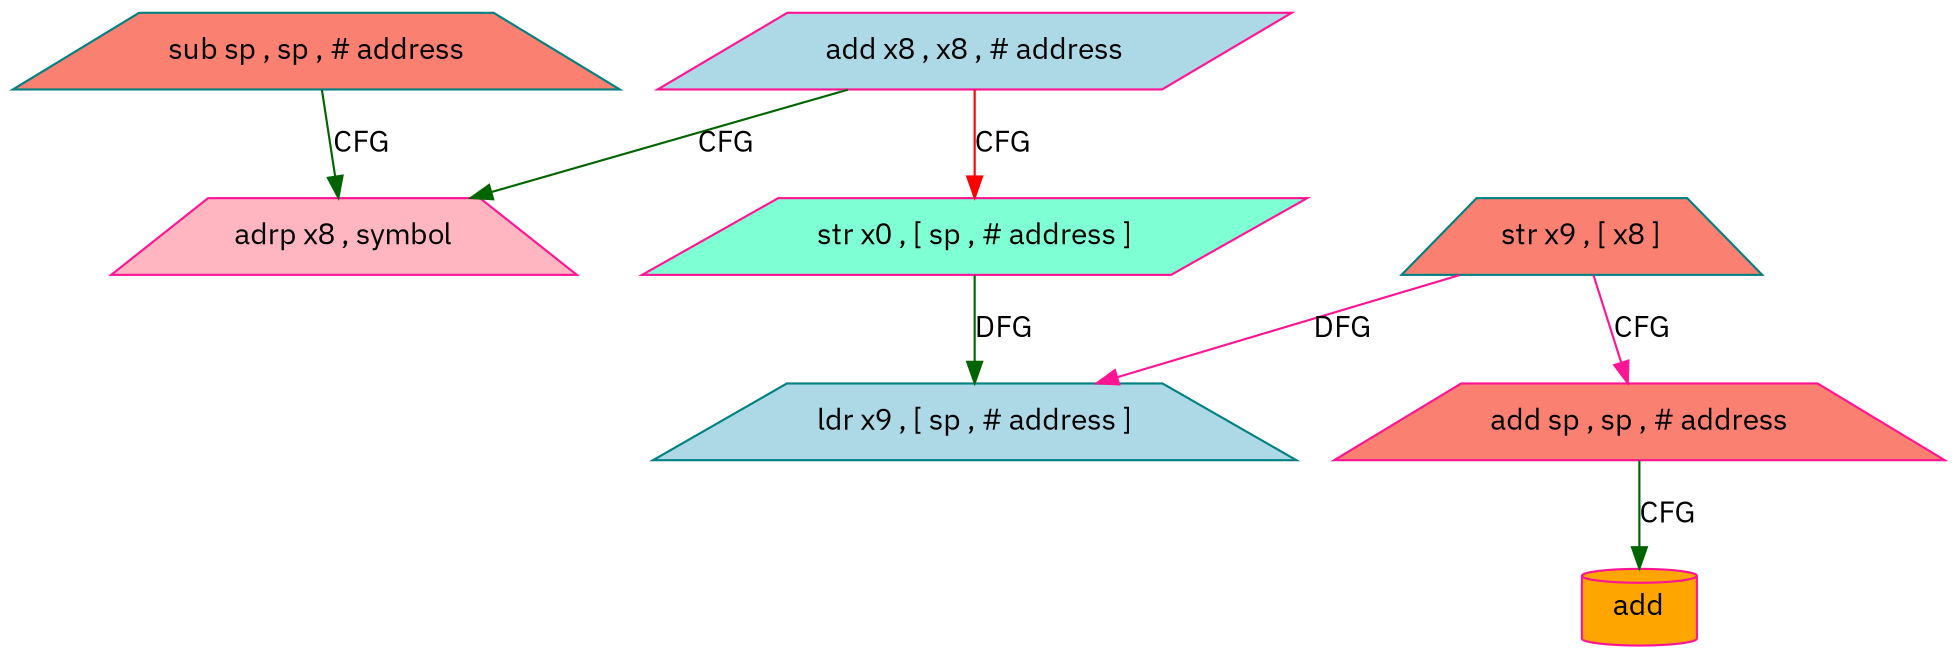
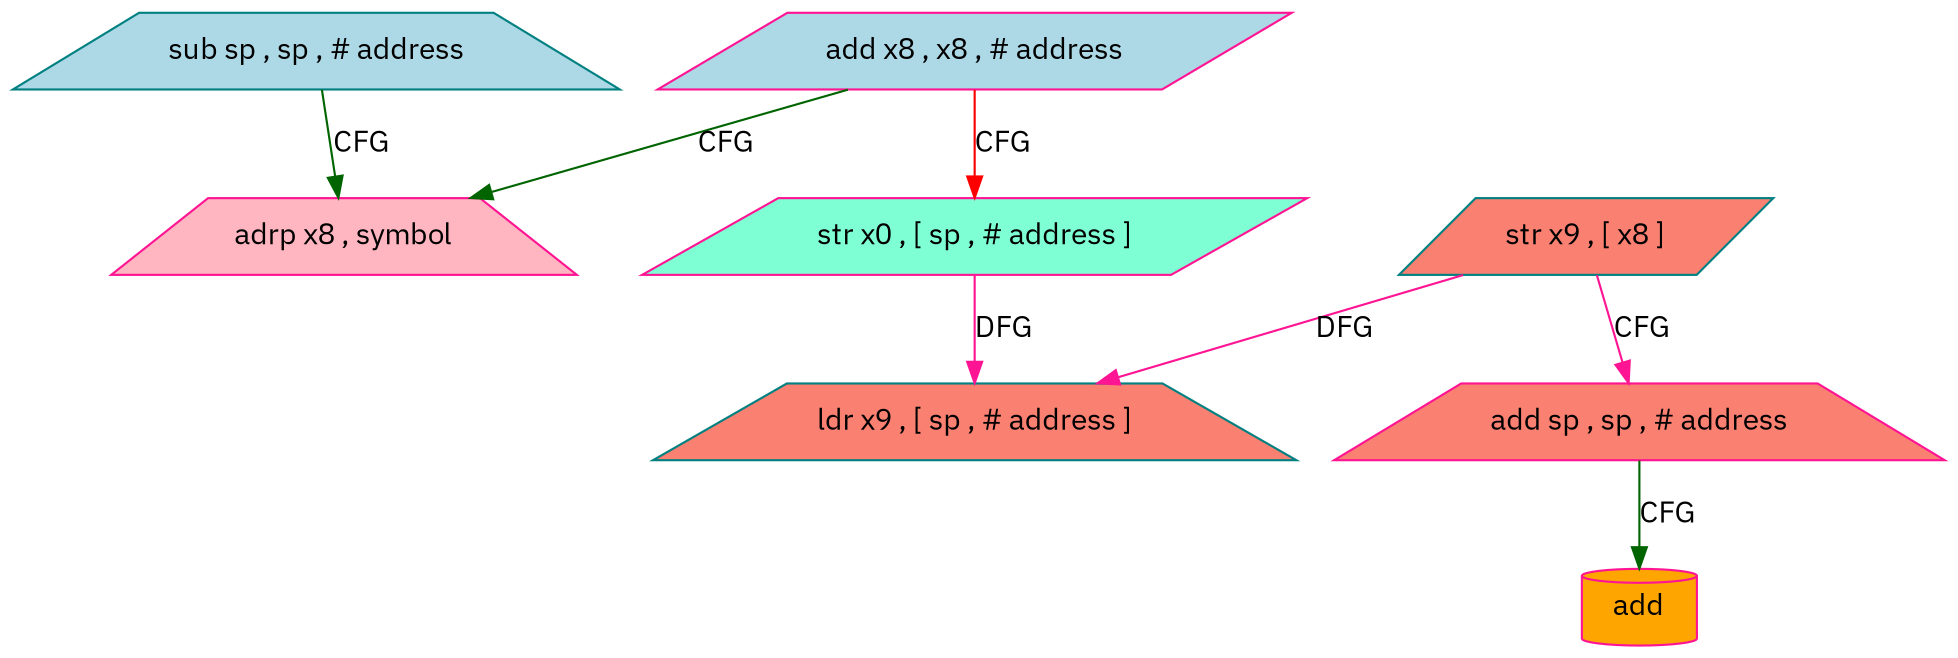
(316, 51) -> (316, 51)
(1582, 236) -> (1586, 236)
(975, 318) -> (975, 318)
(975, 422) -> (975, 422)
